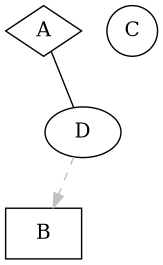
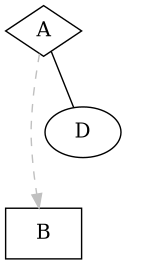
(132, 31) -> none
(66, 176) -> (31, 124)
